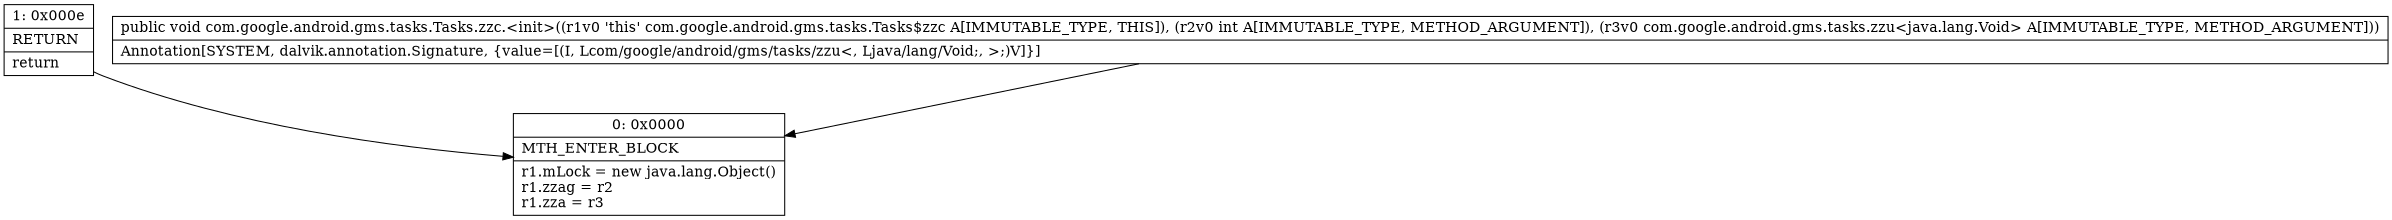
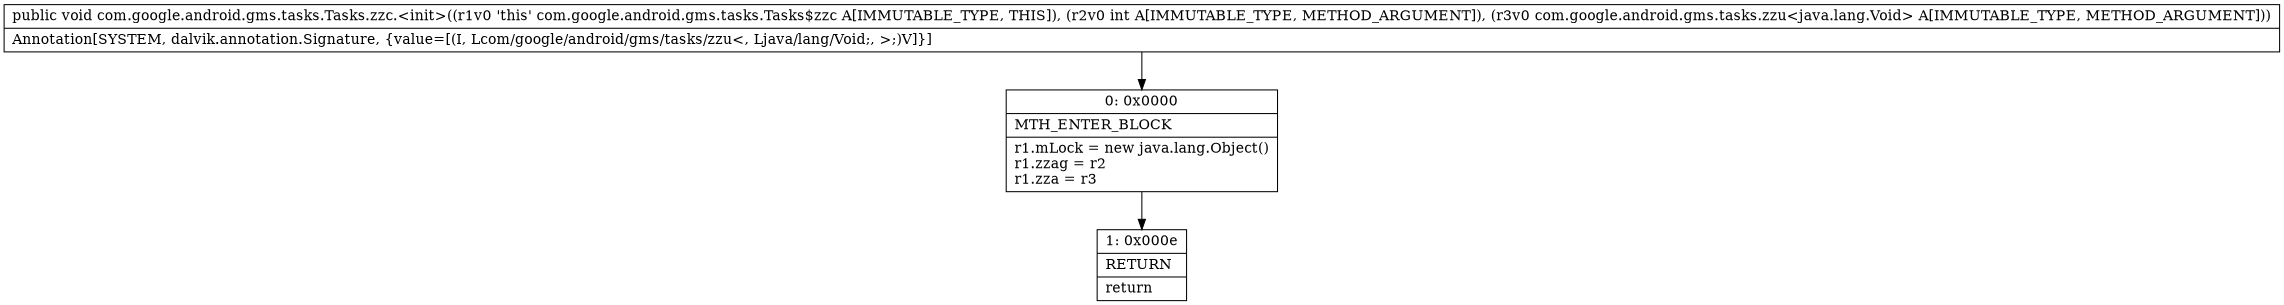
(295, 128) -> (1142, 206)
